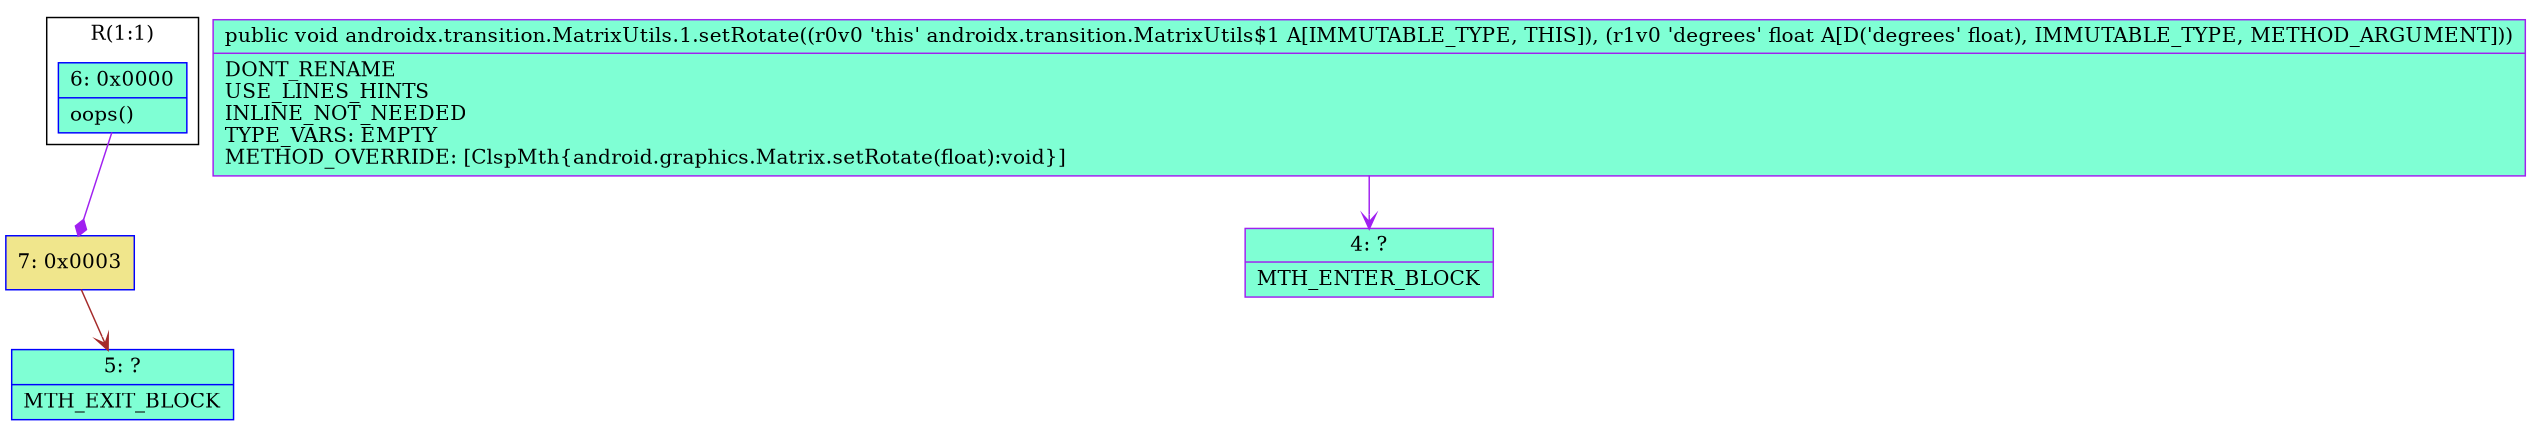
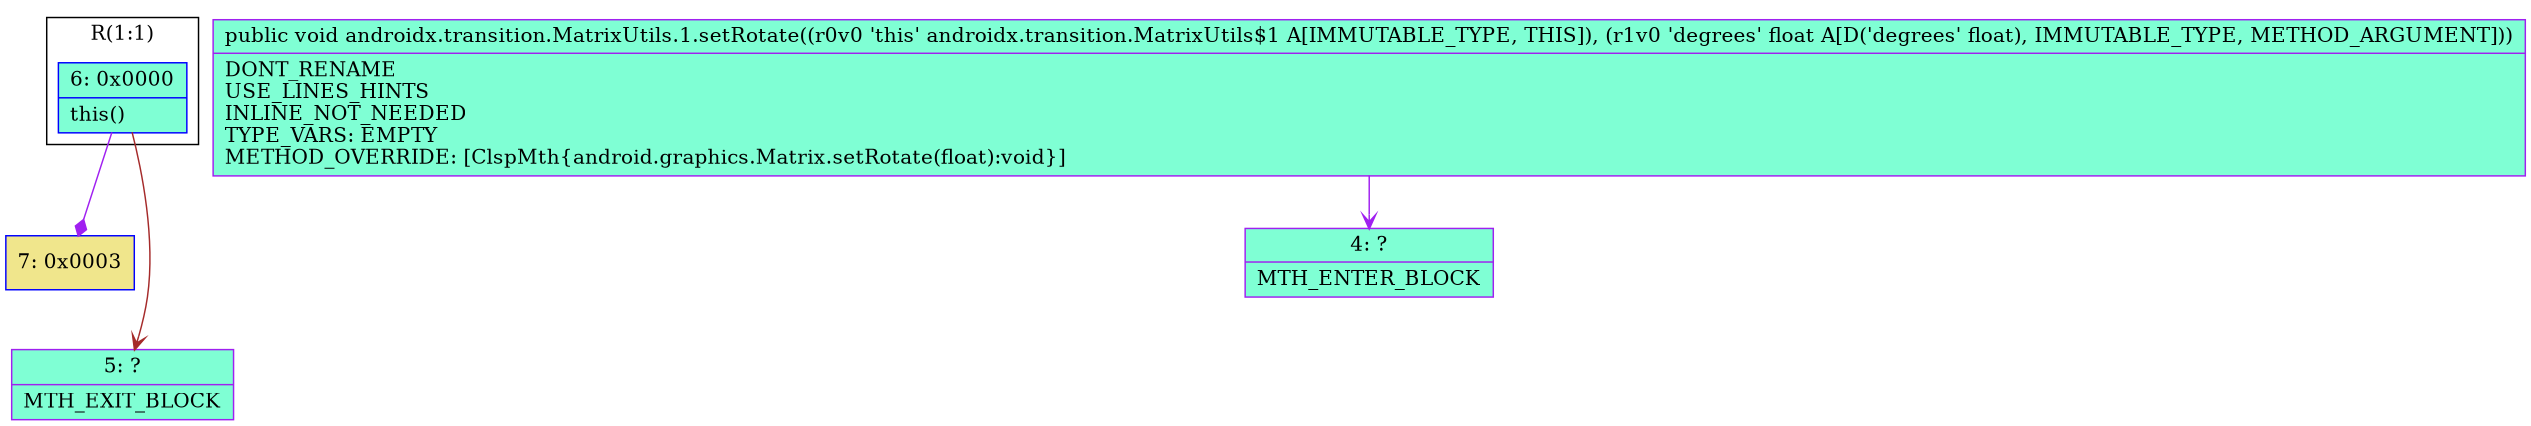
(102, 115) -> (98, 115)
(92, 313) -> (149, 234)
(123, 385) -> (123, 385)
